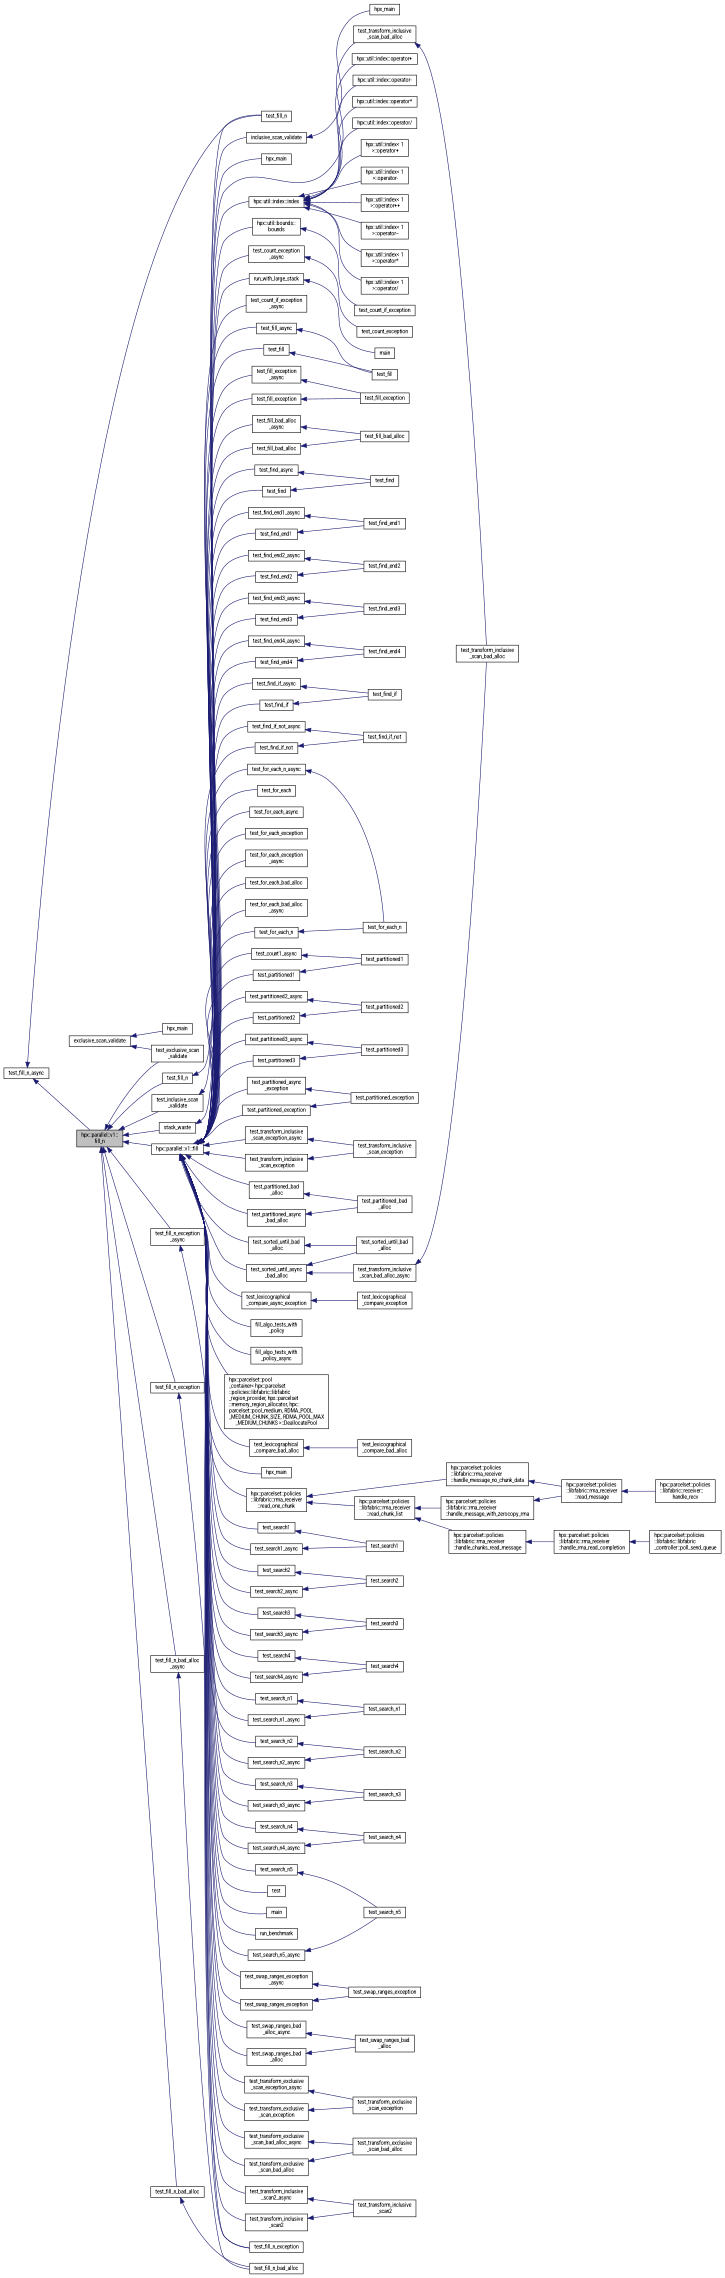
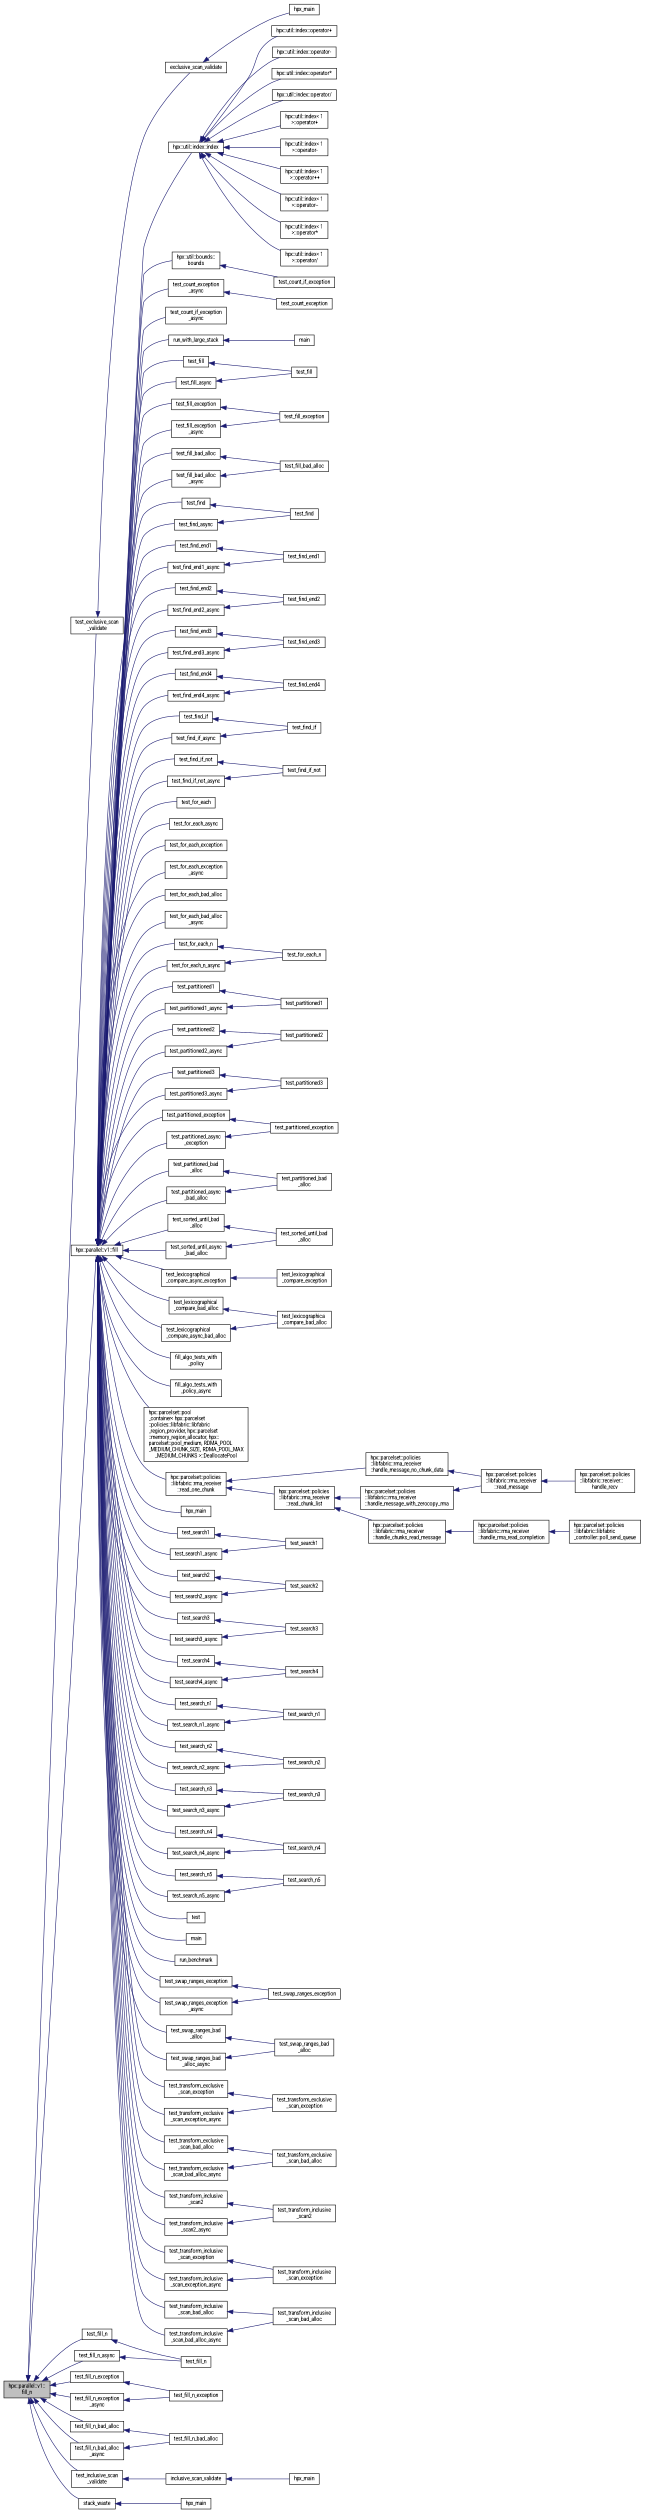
(276, 954) -> (196, 1009)
(144, 1048) -> (113, 333)
(64, 1106) -> (65, 2369)
(333, 1273) -> (108, 1806)
none -> (196, 1333)
